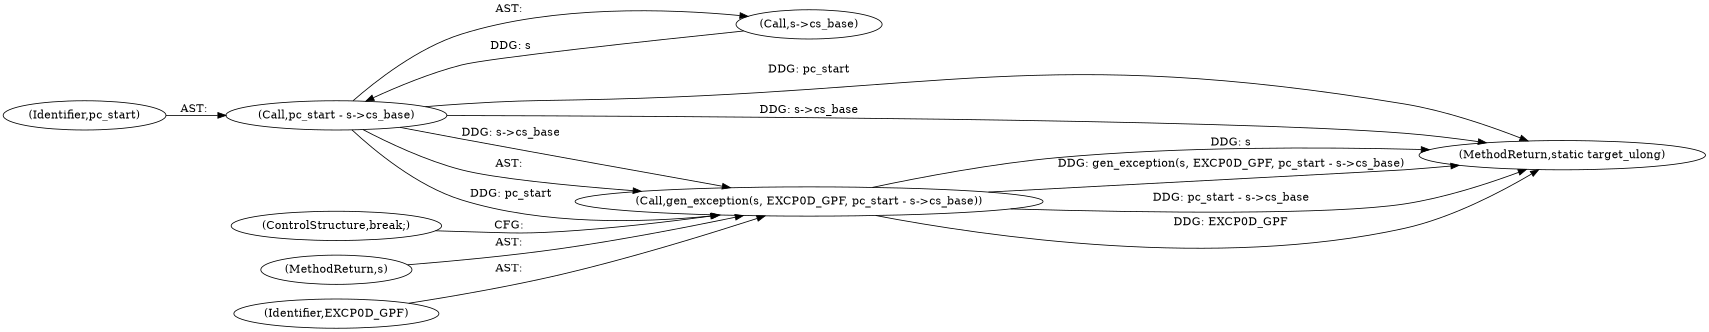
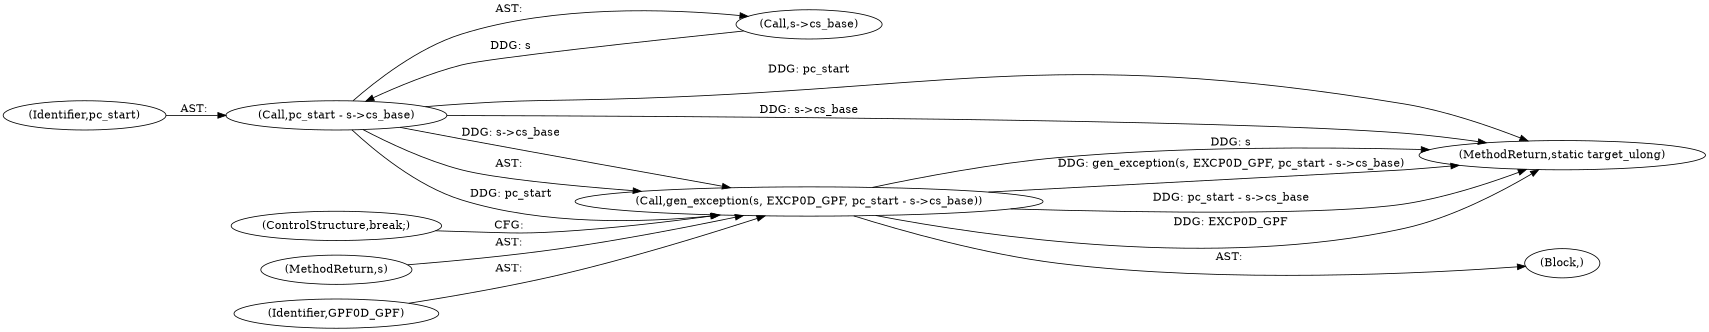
none -> (1562, 263)
(336, 314) -> (336, 314)
